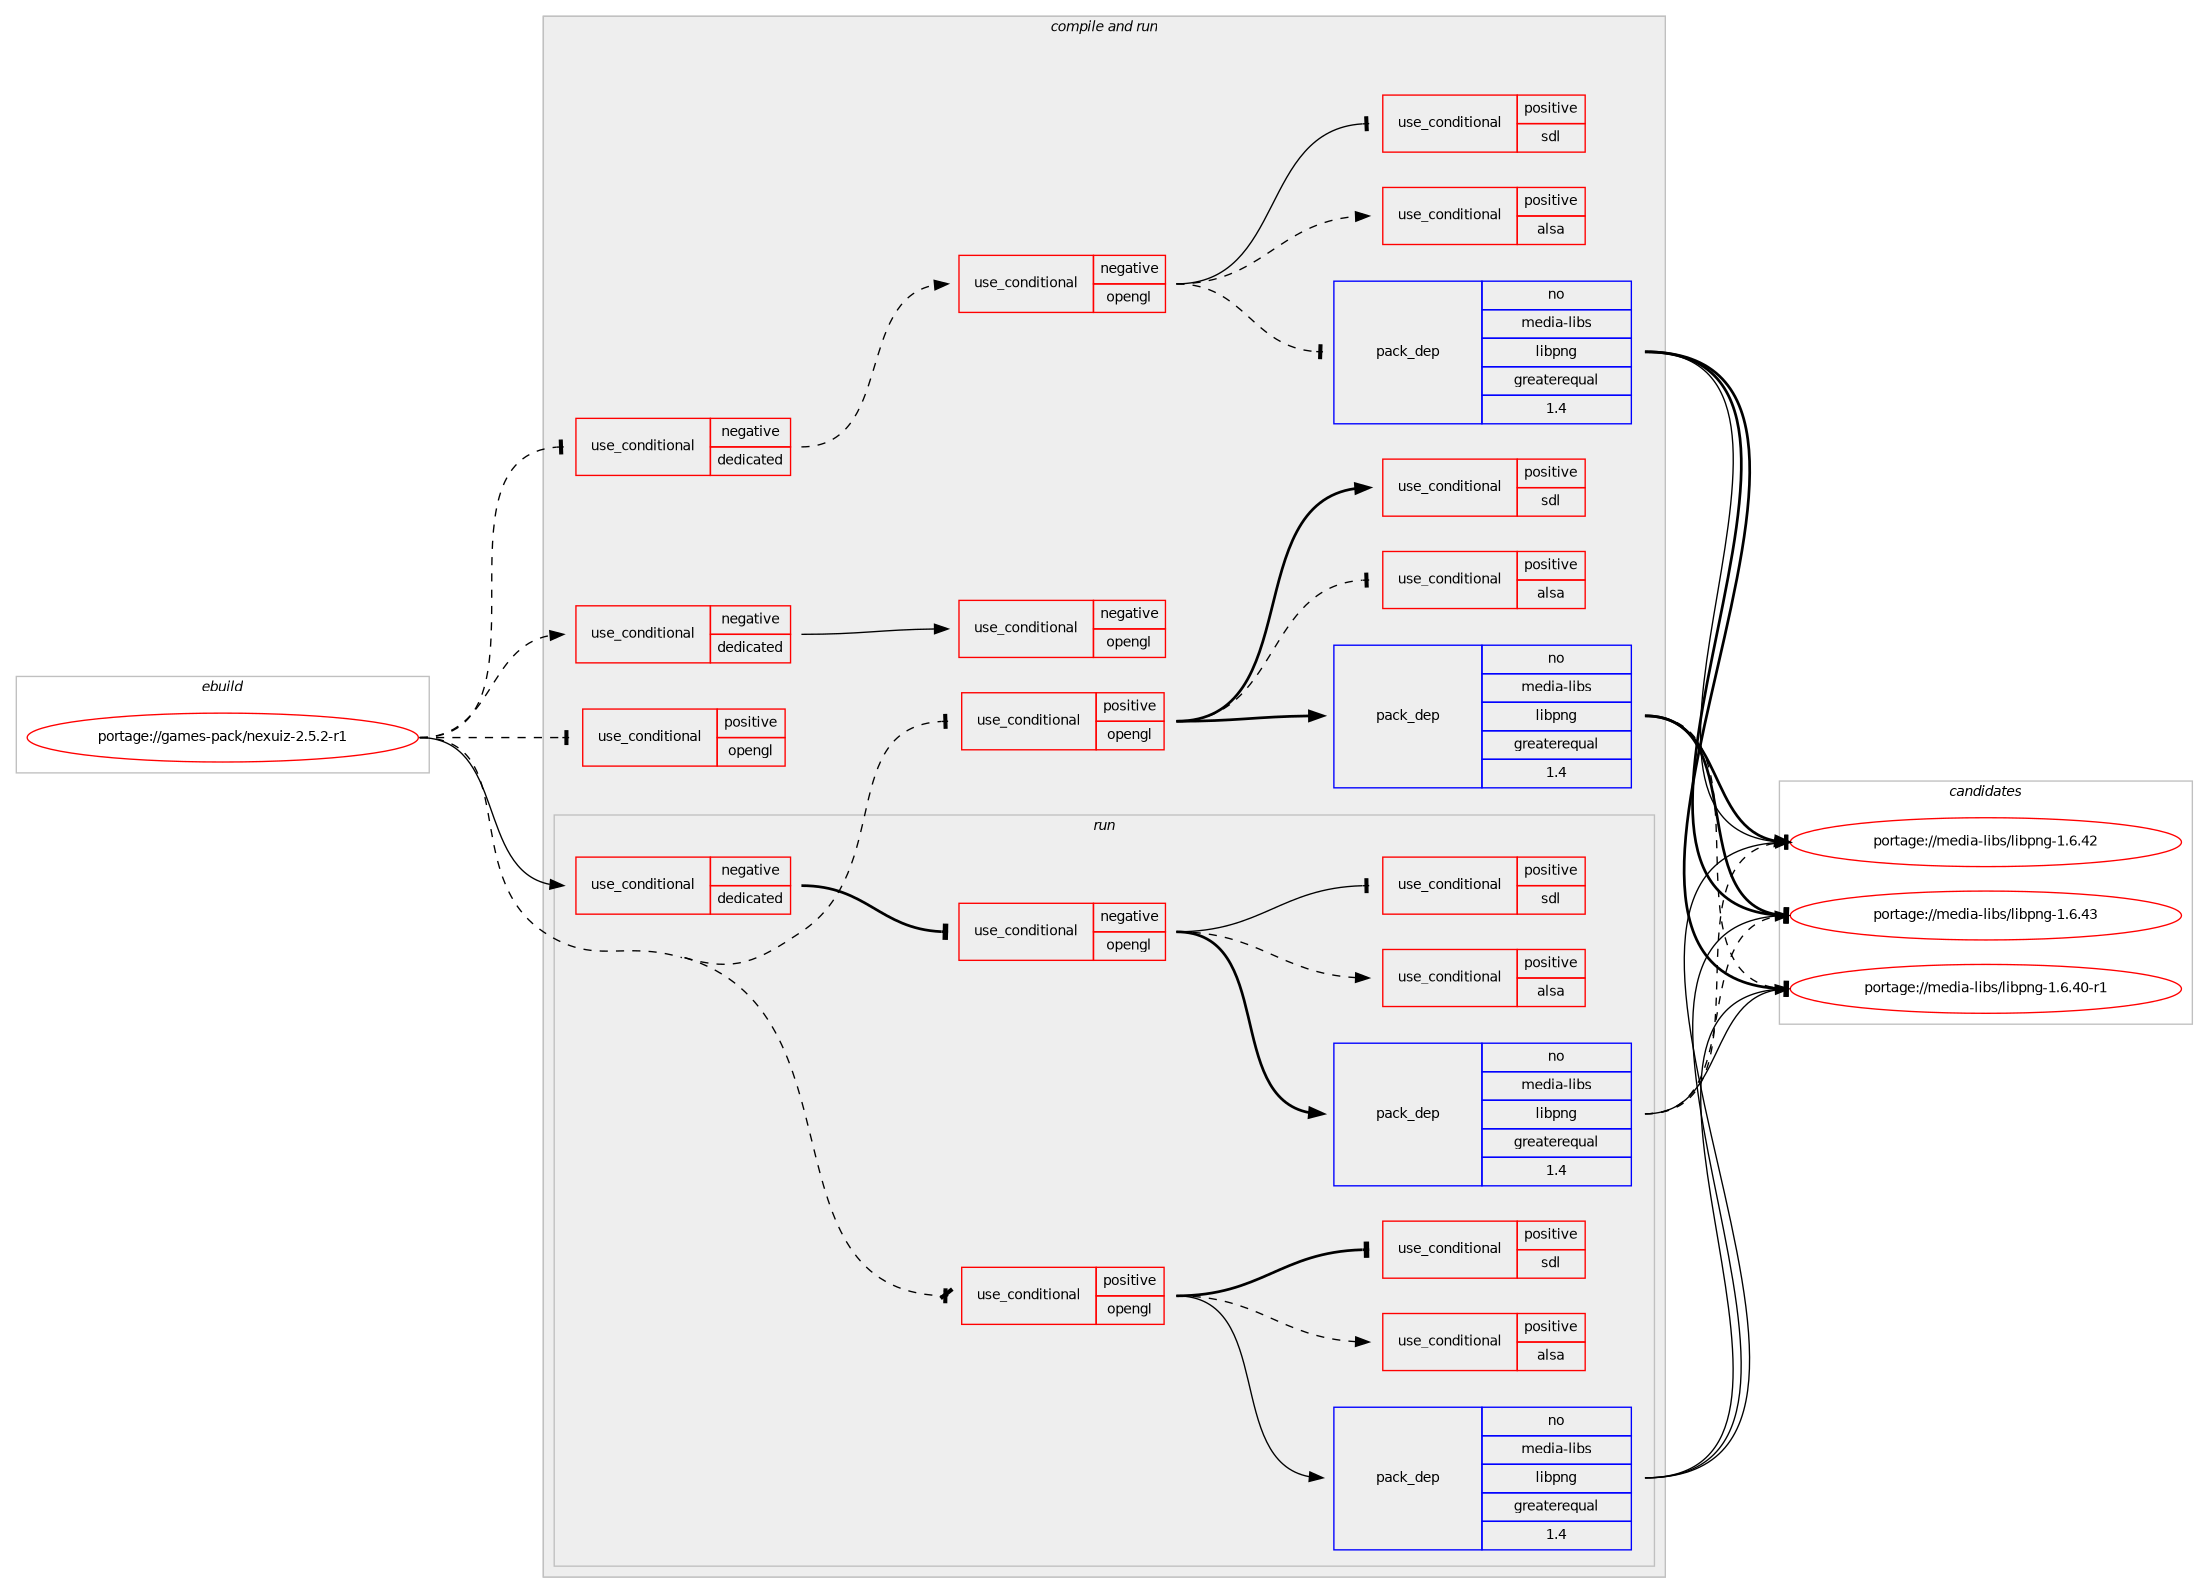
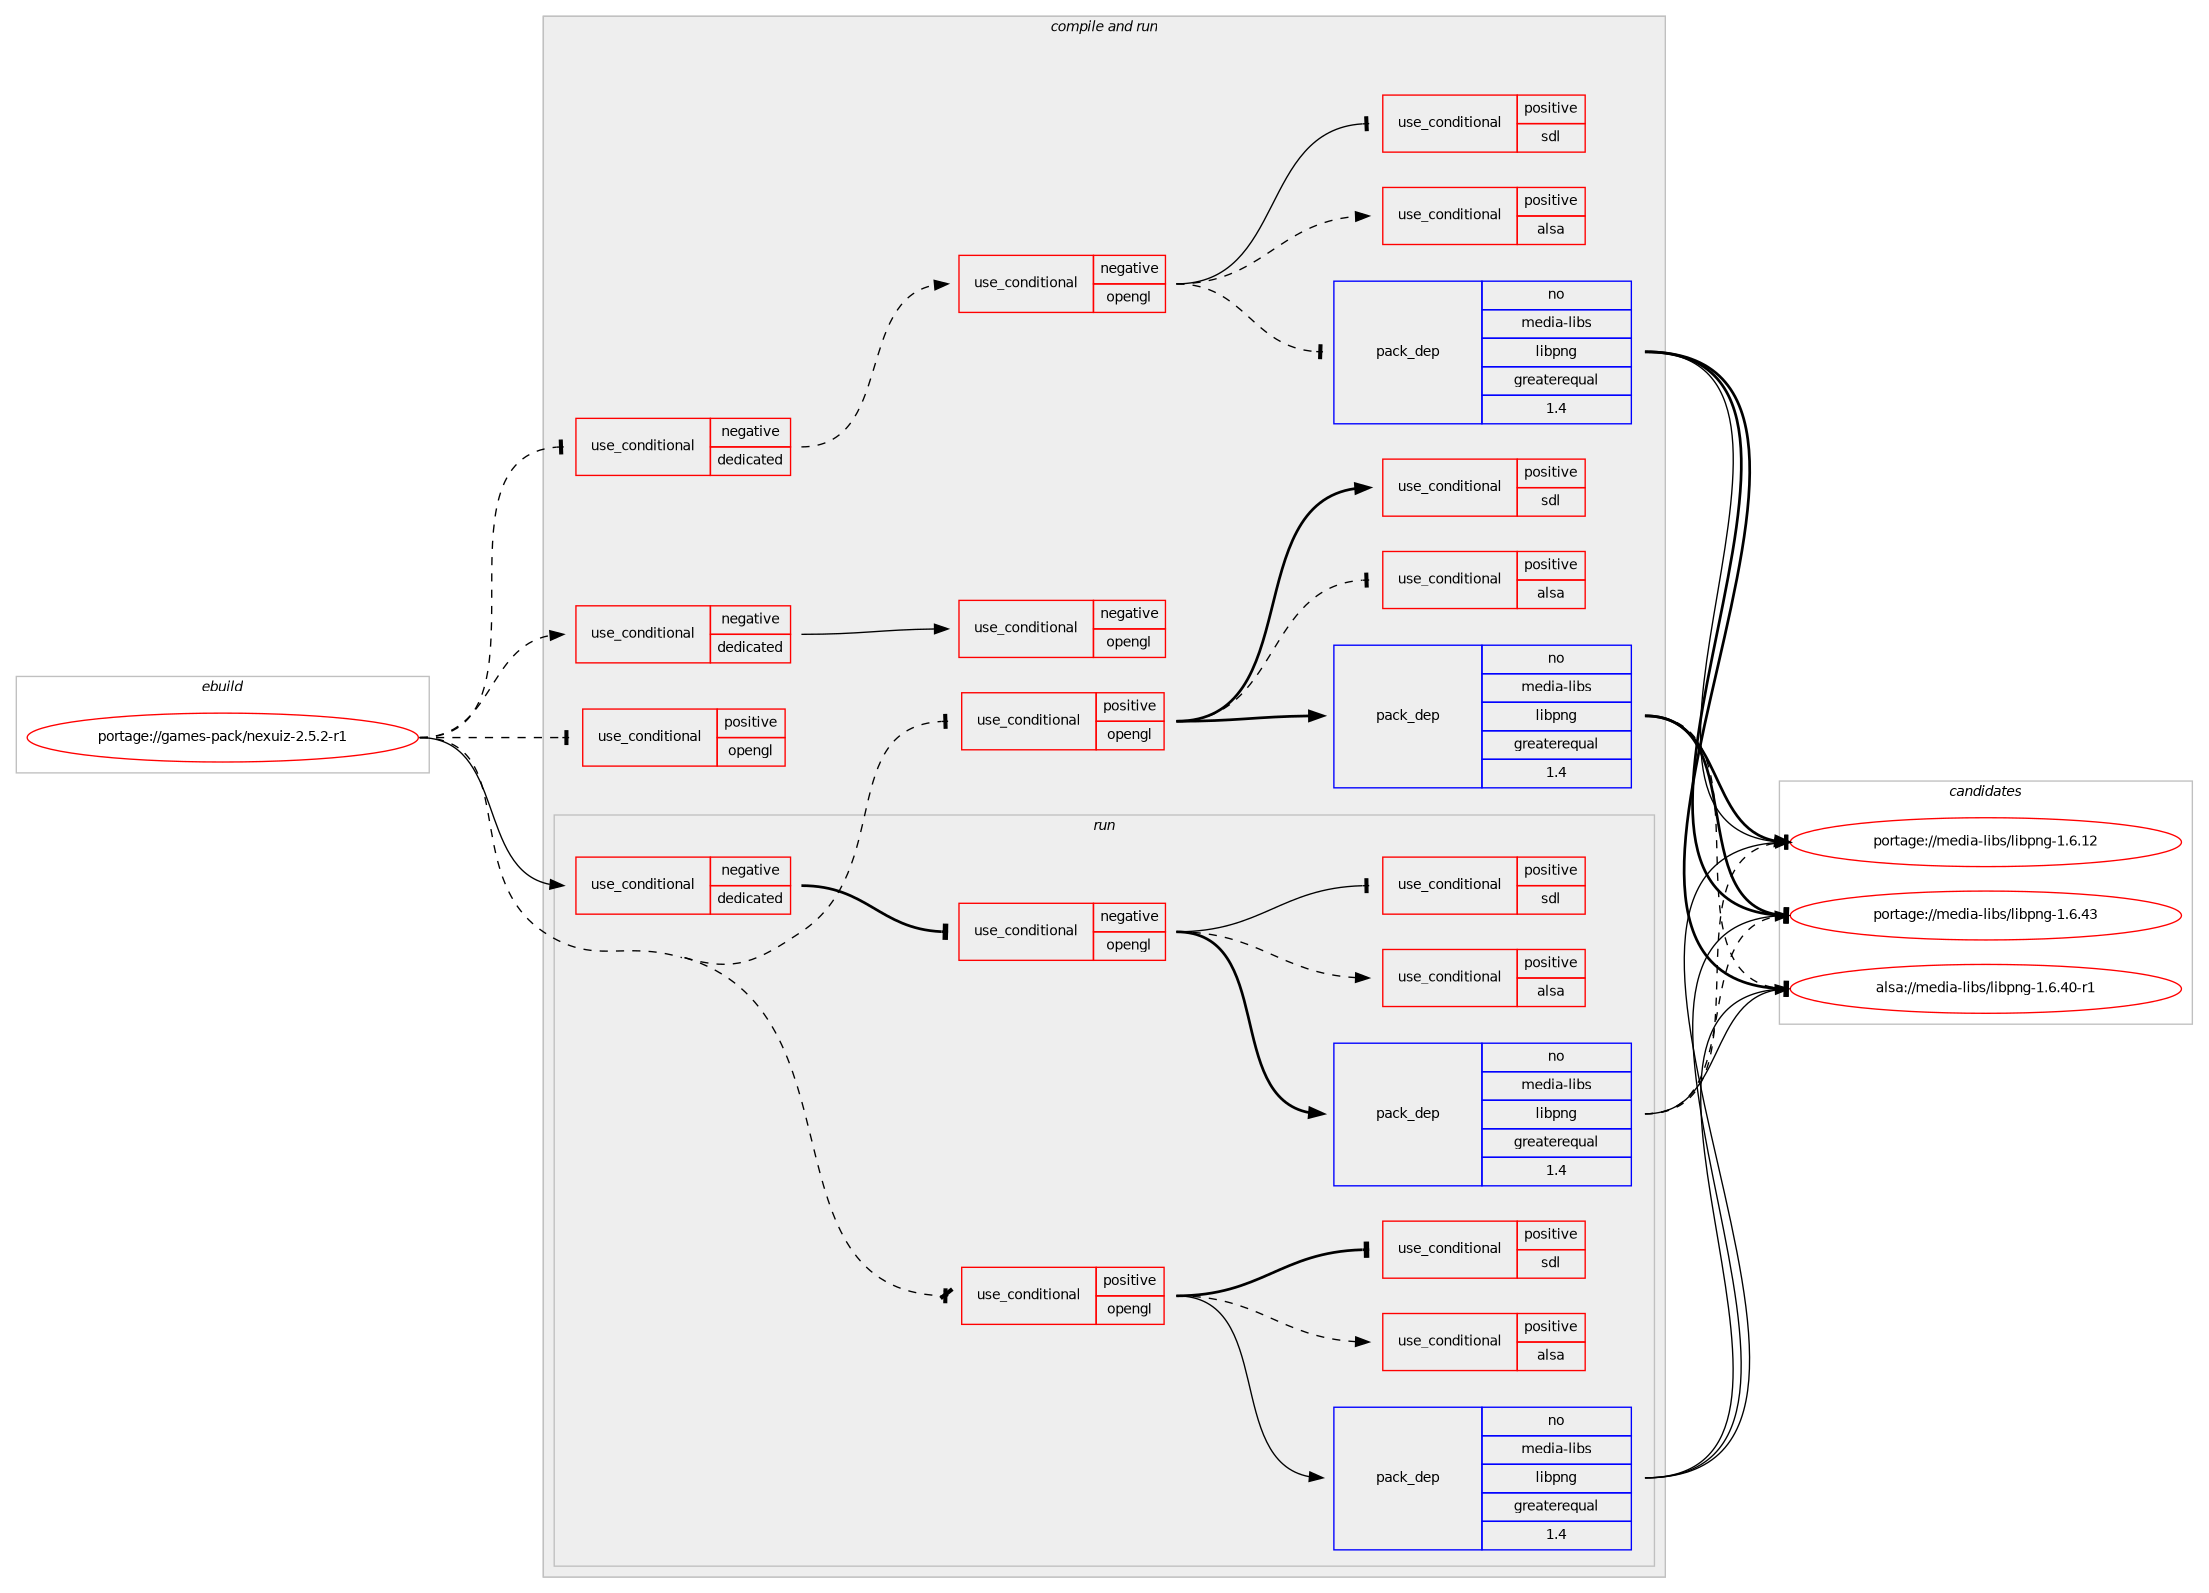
(1986, 842) -> (1986, 842)
(1986, 989) -> (1986, 989)
